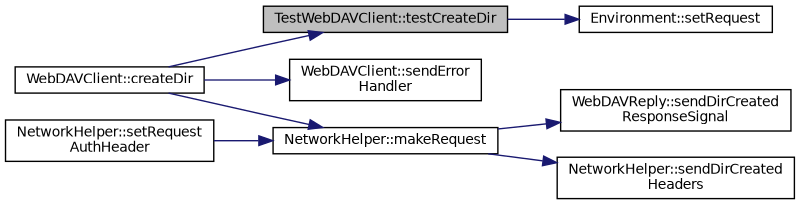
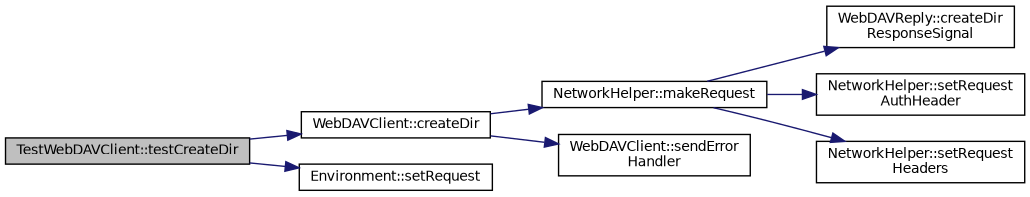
(239, 51) -> (268, 137)
(676, 110) -> (921, 27)
(236, 141) -> (785, 94)
(676, 178) -> (921, 162)
